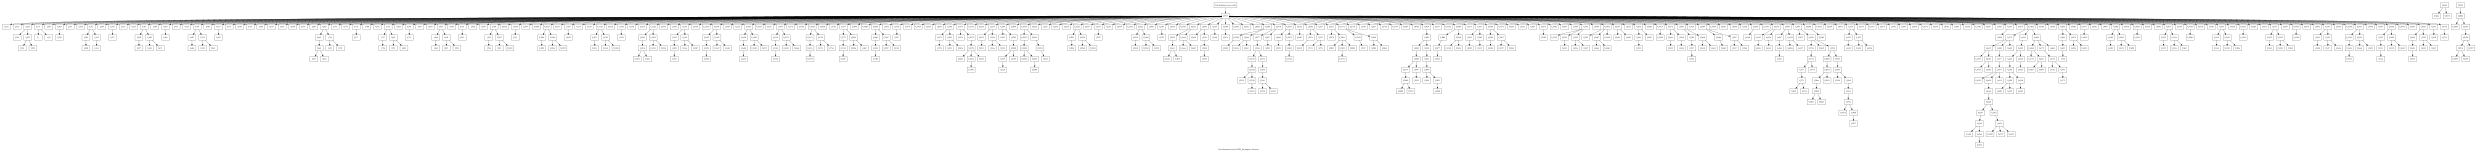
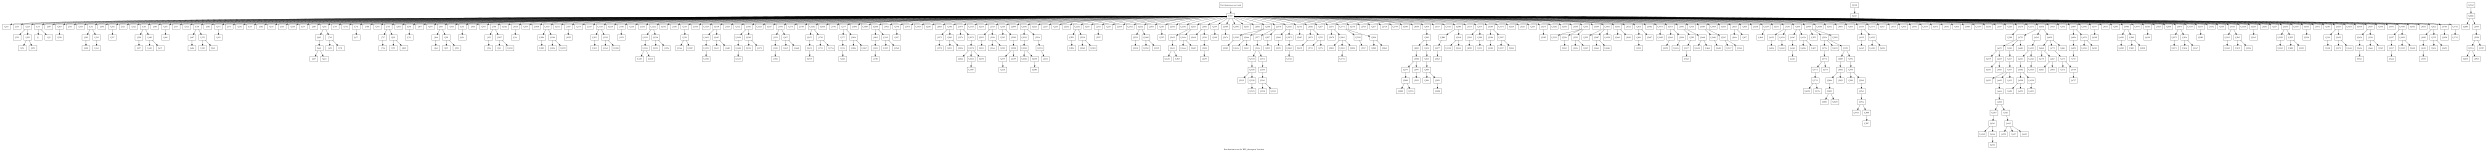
none -> (1482, 18)
(1815, 32) -> (1821, 32)
(674, 37) -> none
